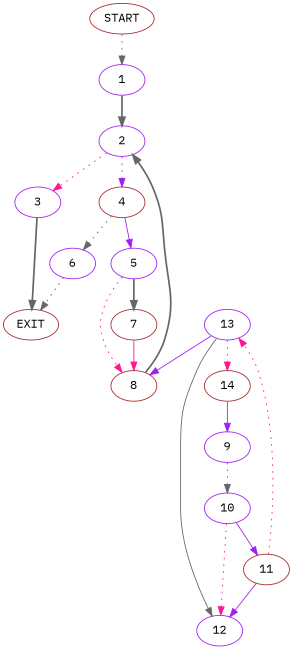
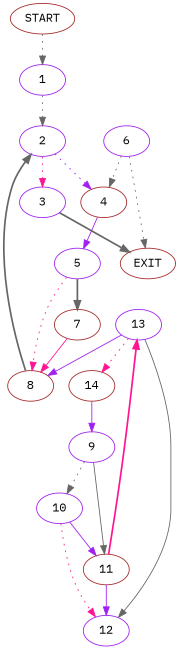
(122, 106) -> (43, 106)
(100, 230) -> (117, 168)
(272, 447) -> (124, 452)
none -> (99, 504)
